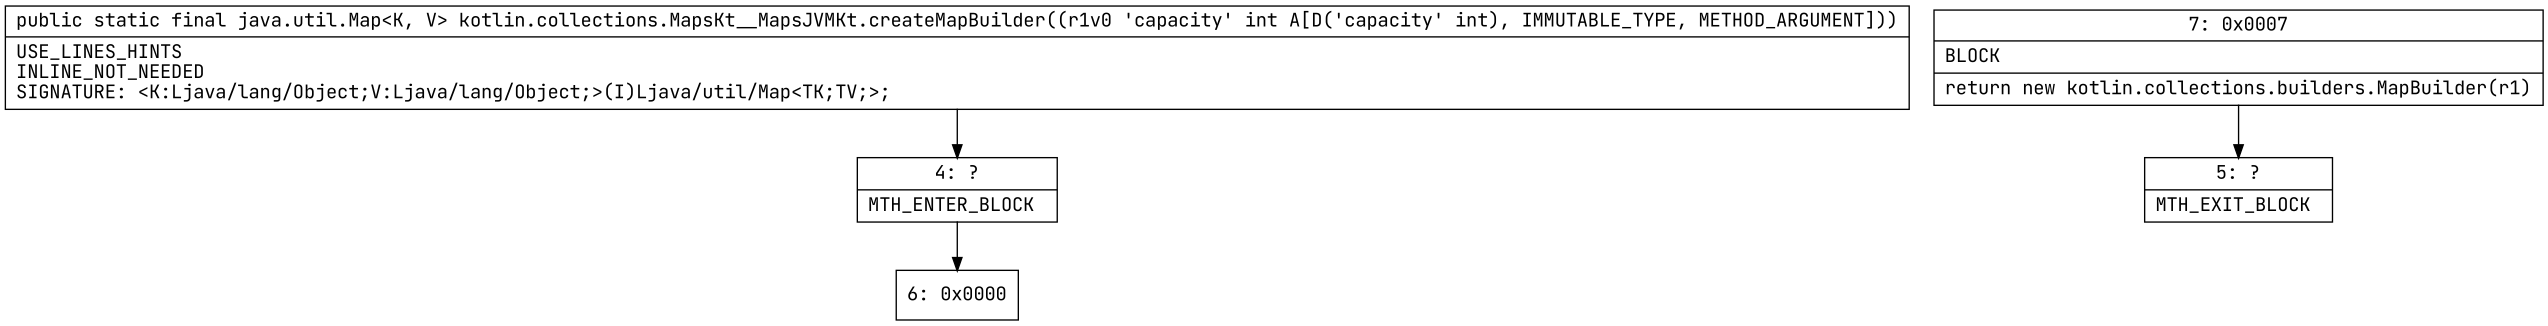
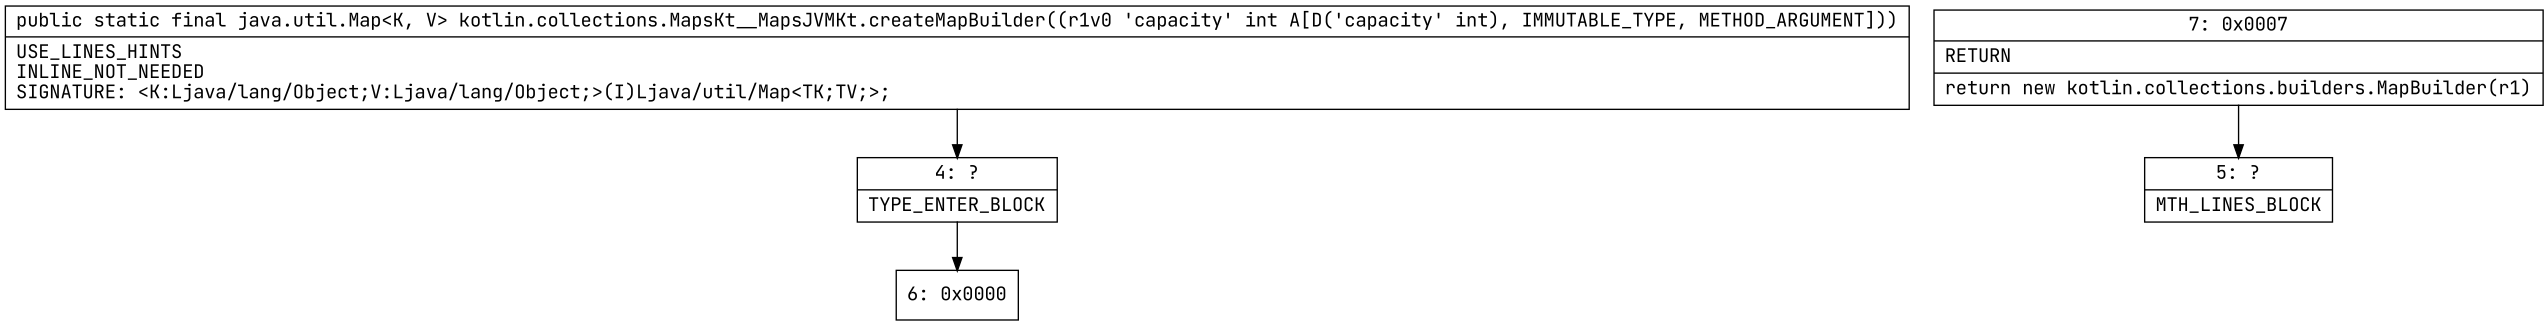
(1973, 56) -> (1978, 56)
(951, 205) -> (957, 205)
(2233, 205) -> (2239, 205)
